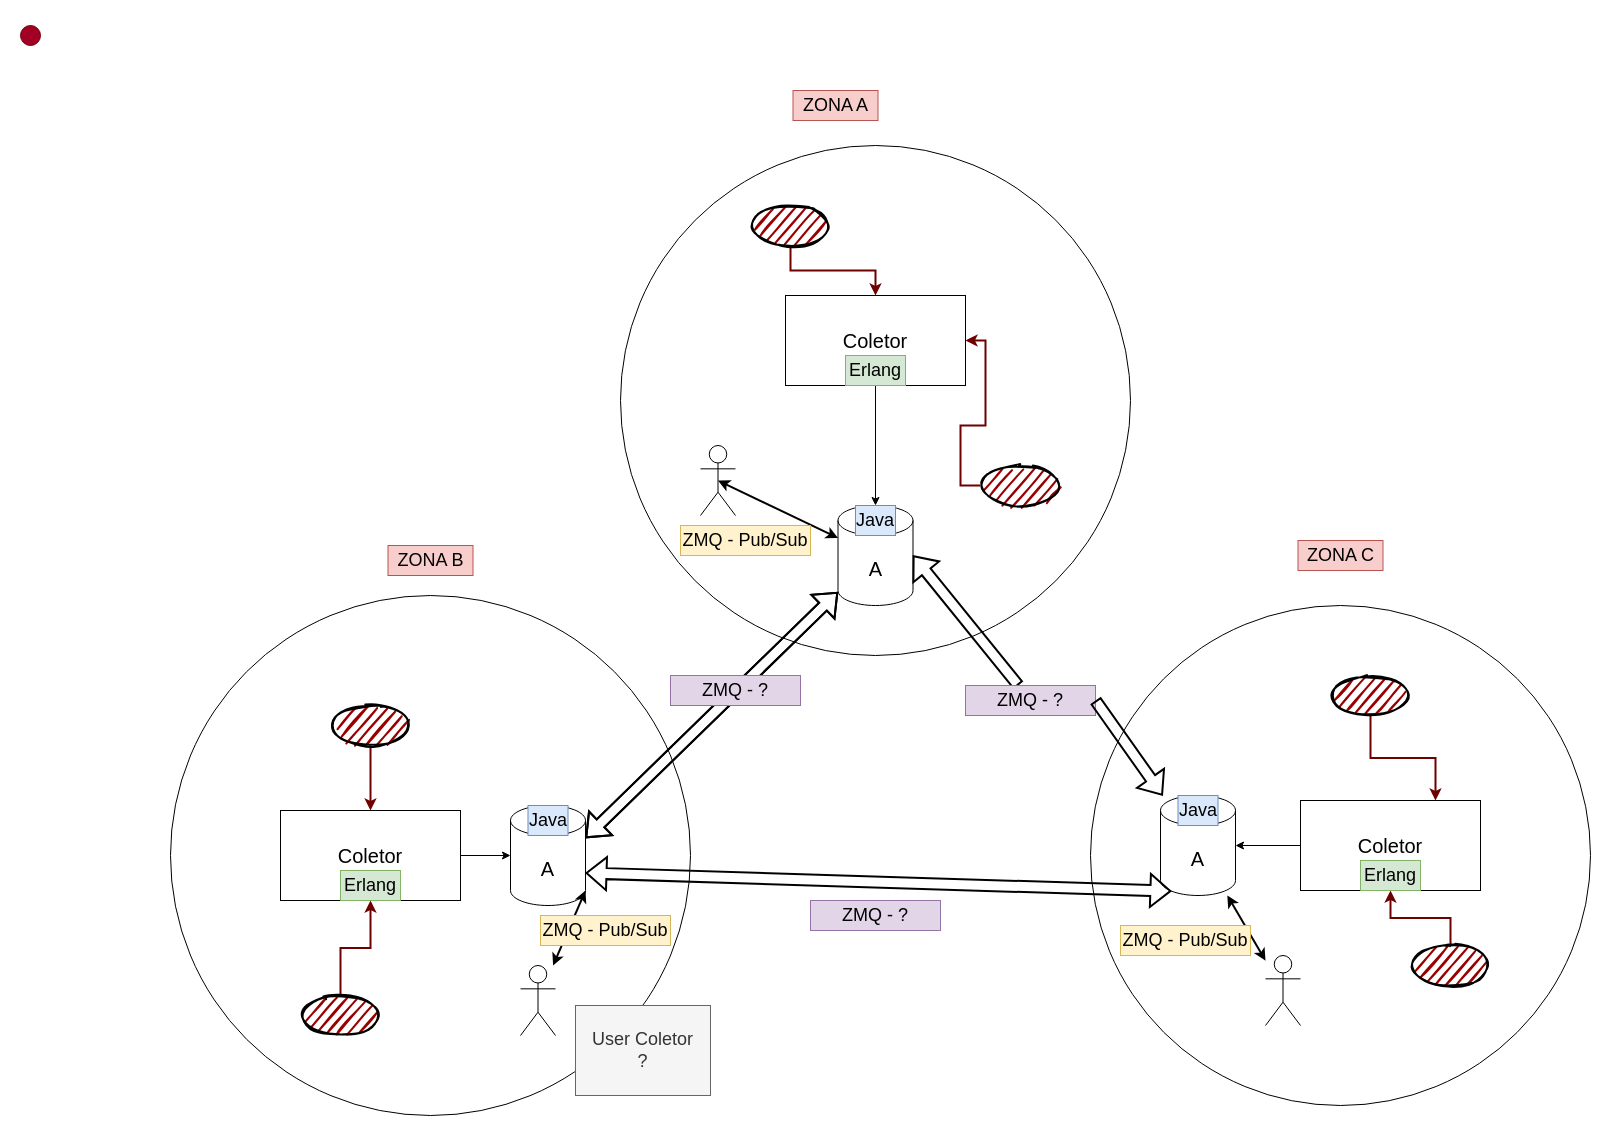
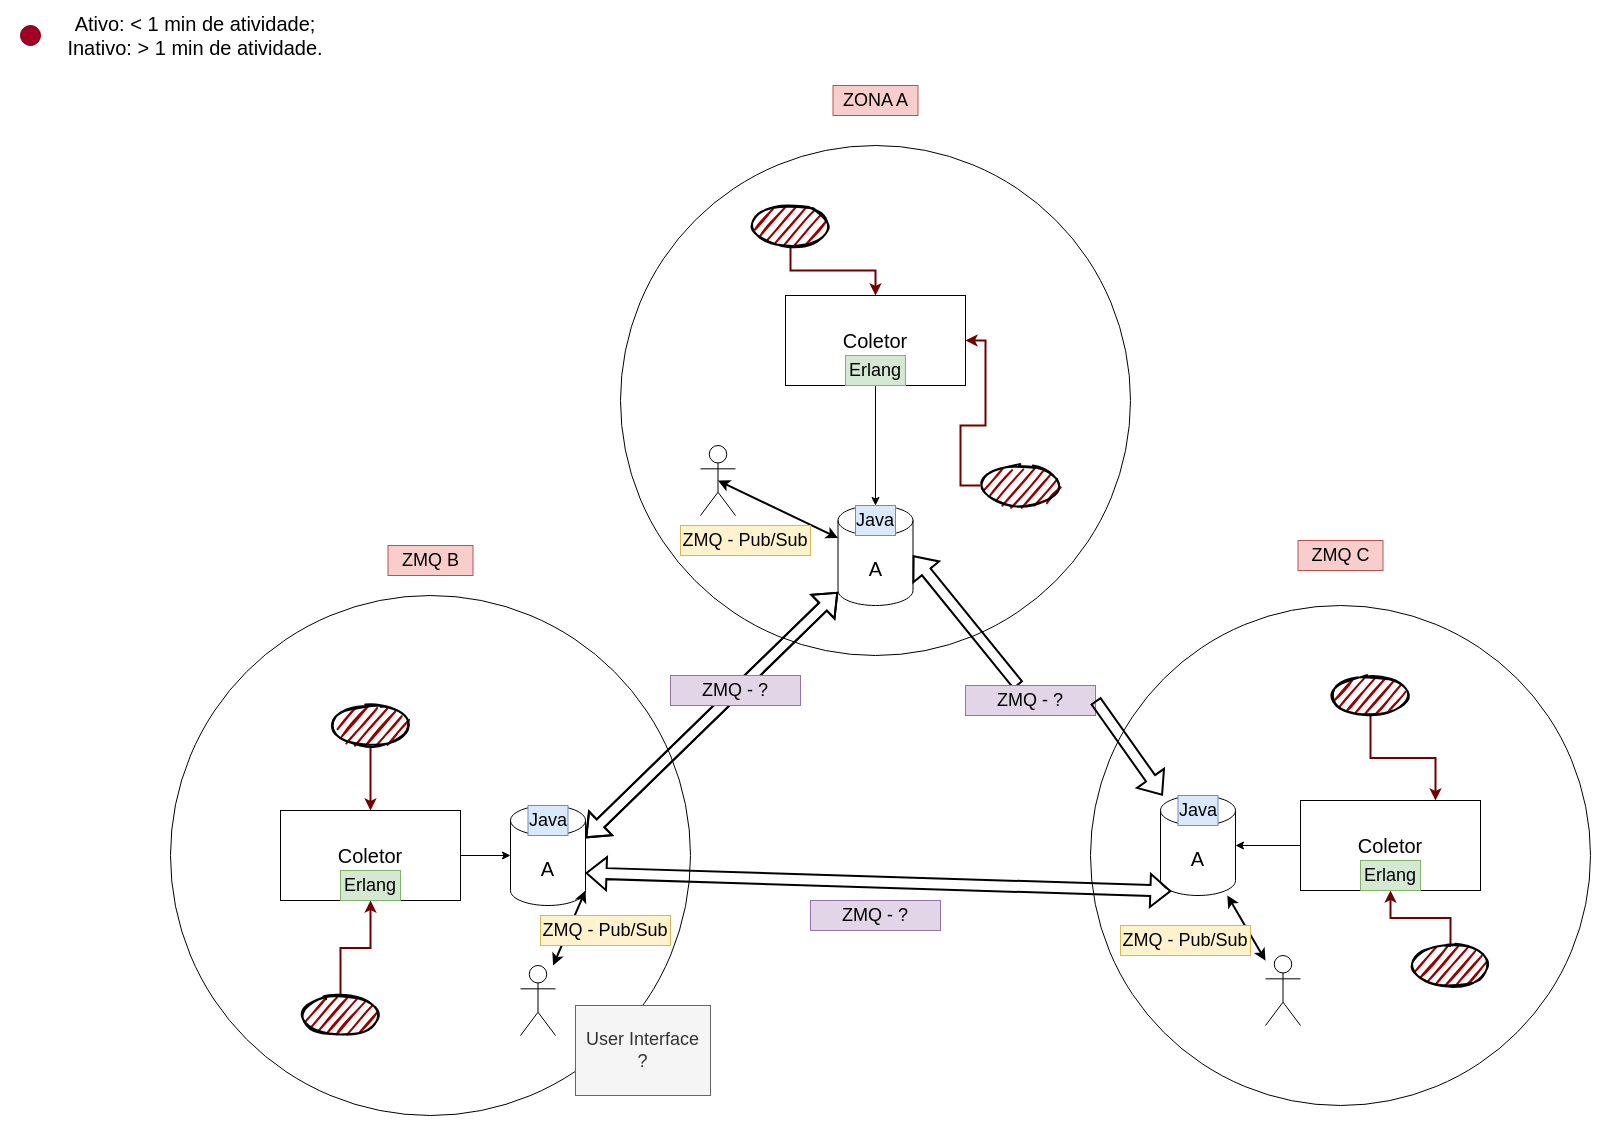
none -> (196, 36)
(836, 106) -> (876, 101)
(1341, 556) -> (1341, 556)
(431, 561) -> (431, 561)
(643, 1051) -> (643, 1051)
